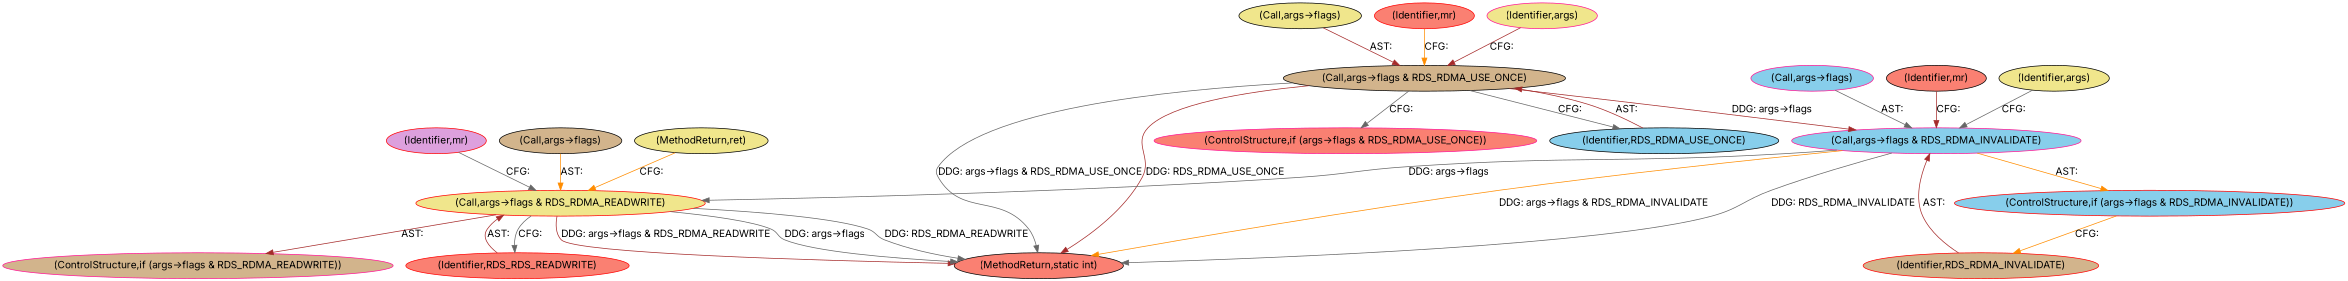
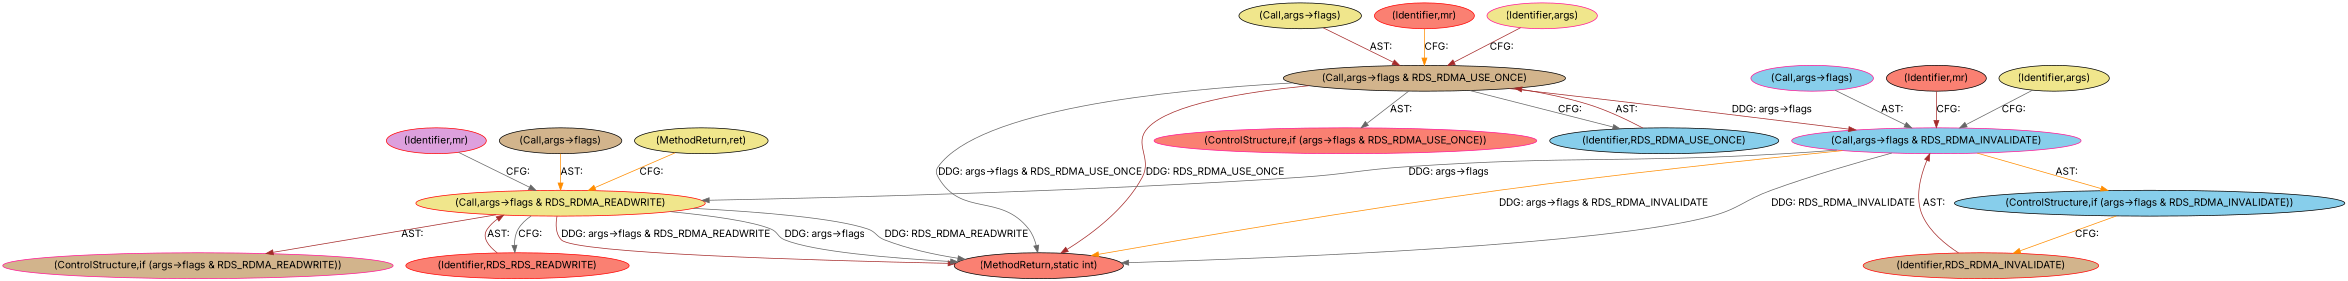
(1403, 110) -> (1403, 110)
(2150, 203) -> (2150, 203)
